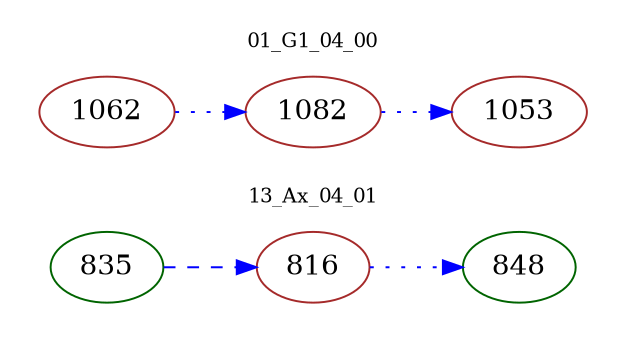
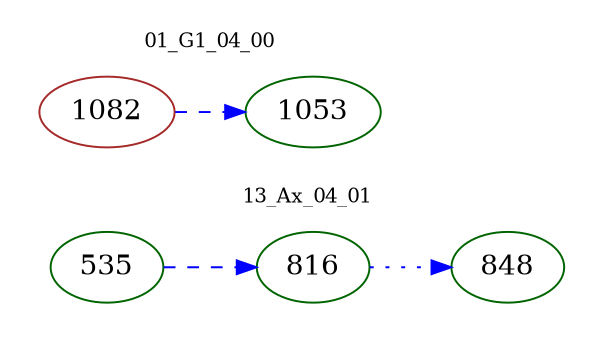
(107, 112) -> none
(406, 112) -> (200, 112)
(519, 112) -> (313, 112)
(107, 267) -> (107, 267)
(313, 267) -> (313, 267)
